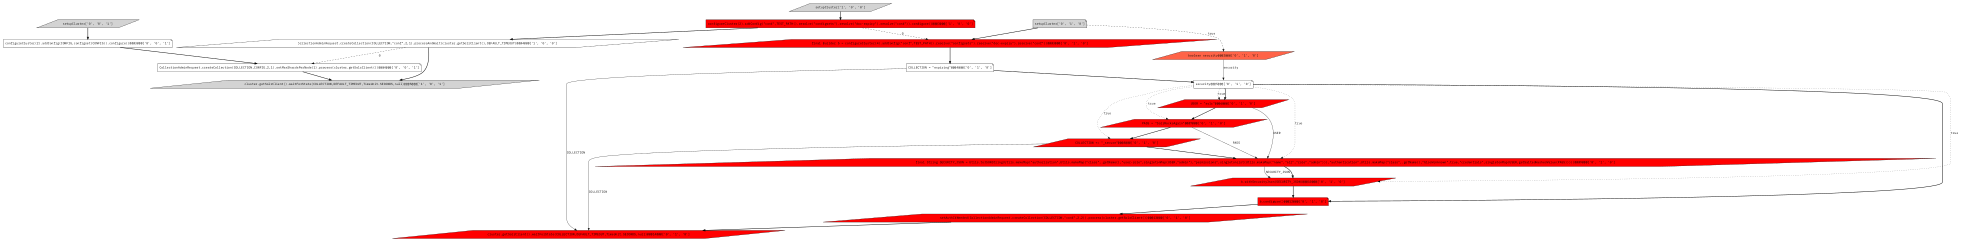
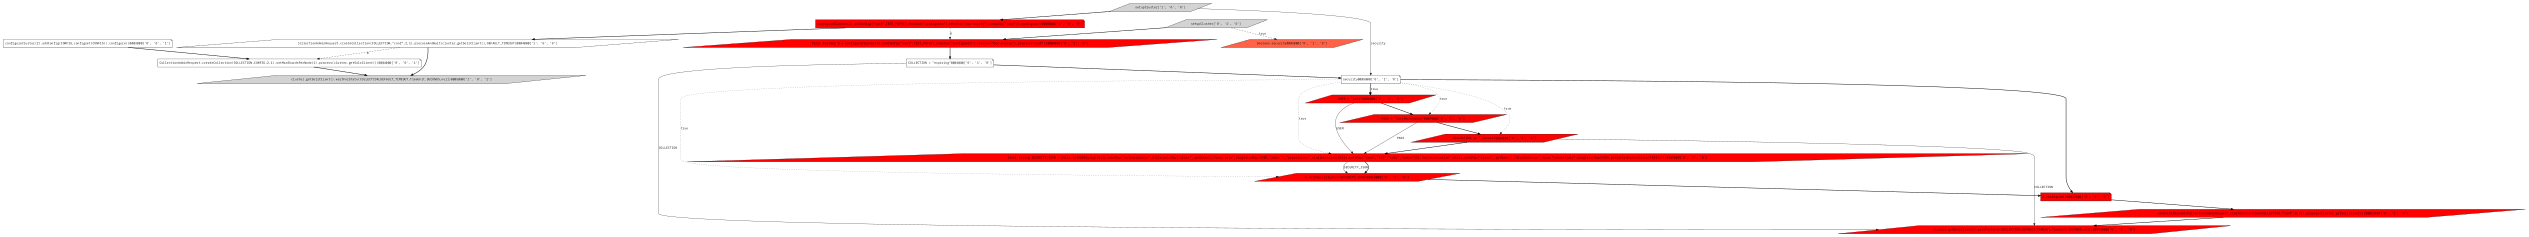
(88, 24) -> none
(1060, 24) -> (1216, 24)
(1223, 69) -> (1310, 14)
